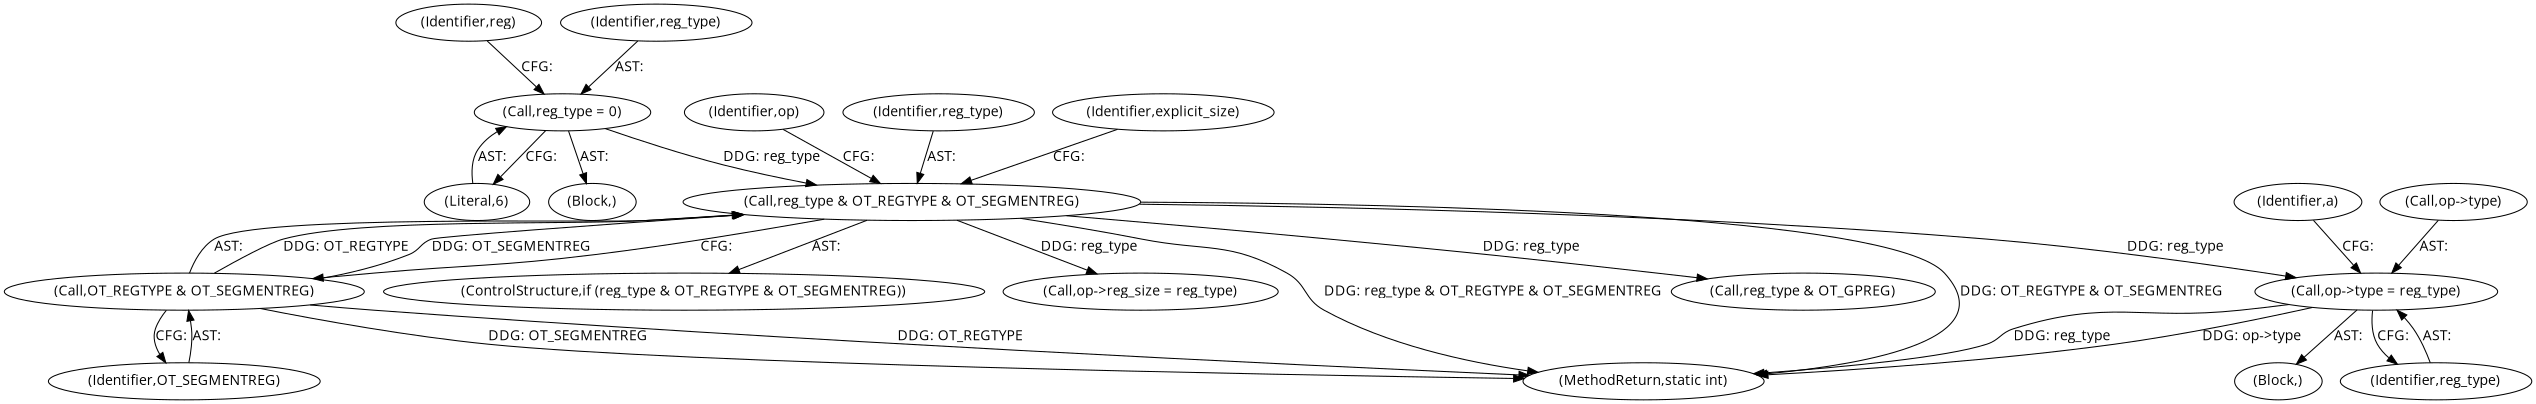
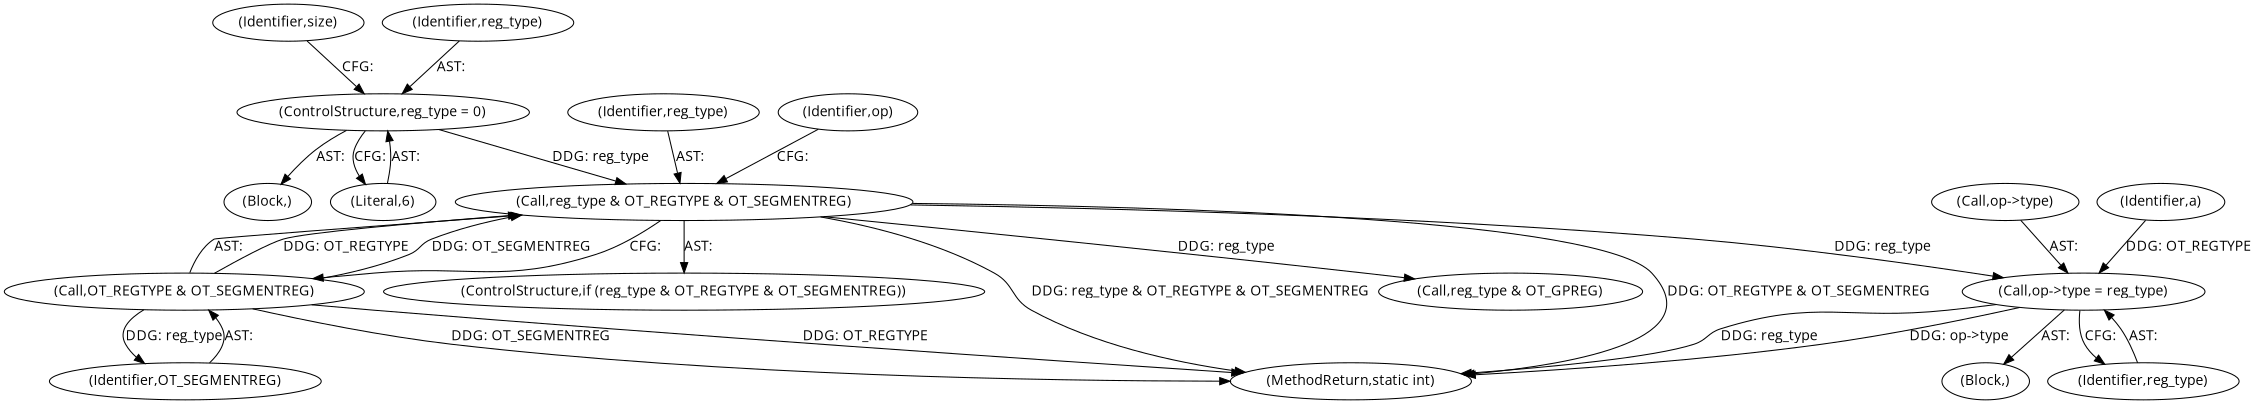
(469, 23) -> (288, 23)
(563, 112) -> (383, 112)
(1163, 112) -> none
(2360, 247) -> (2189, 247)
(1141, 292) -> none
(173, 336) -> (174, 336)
